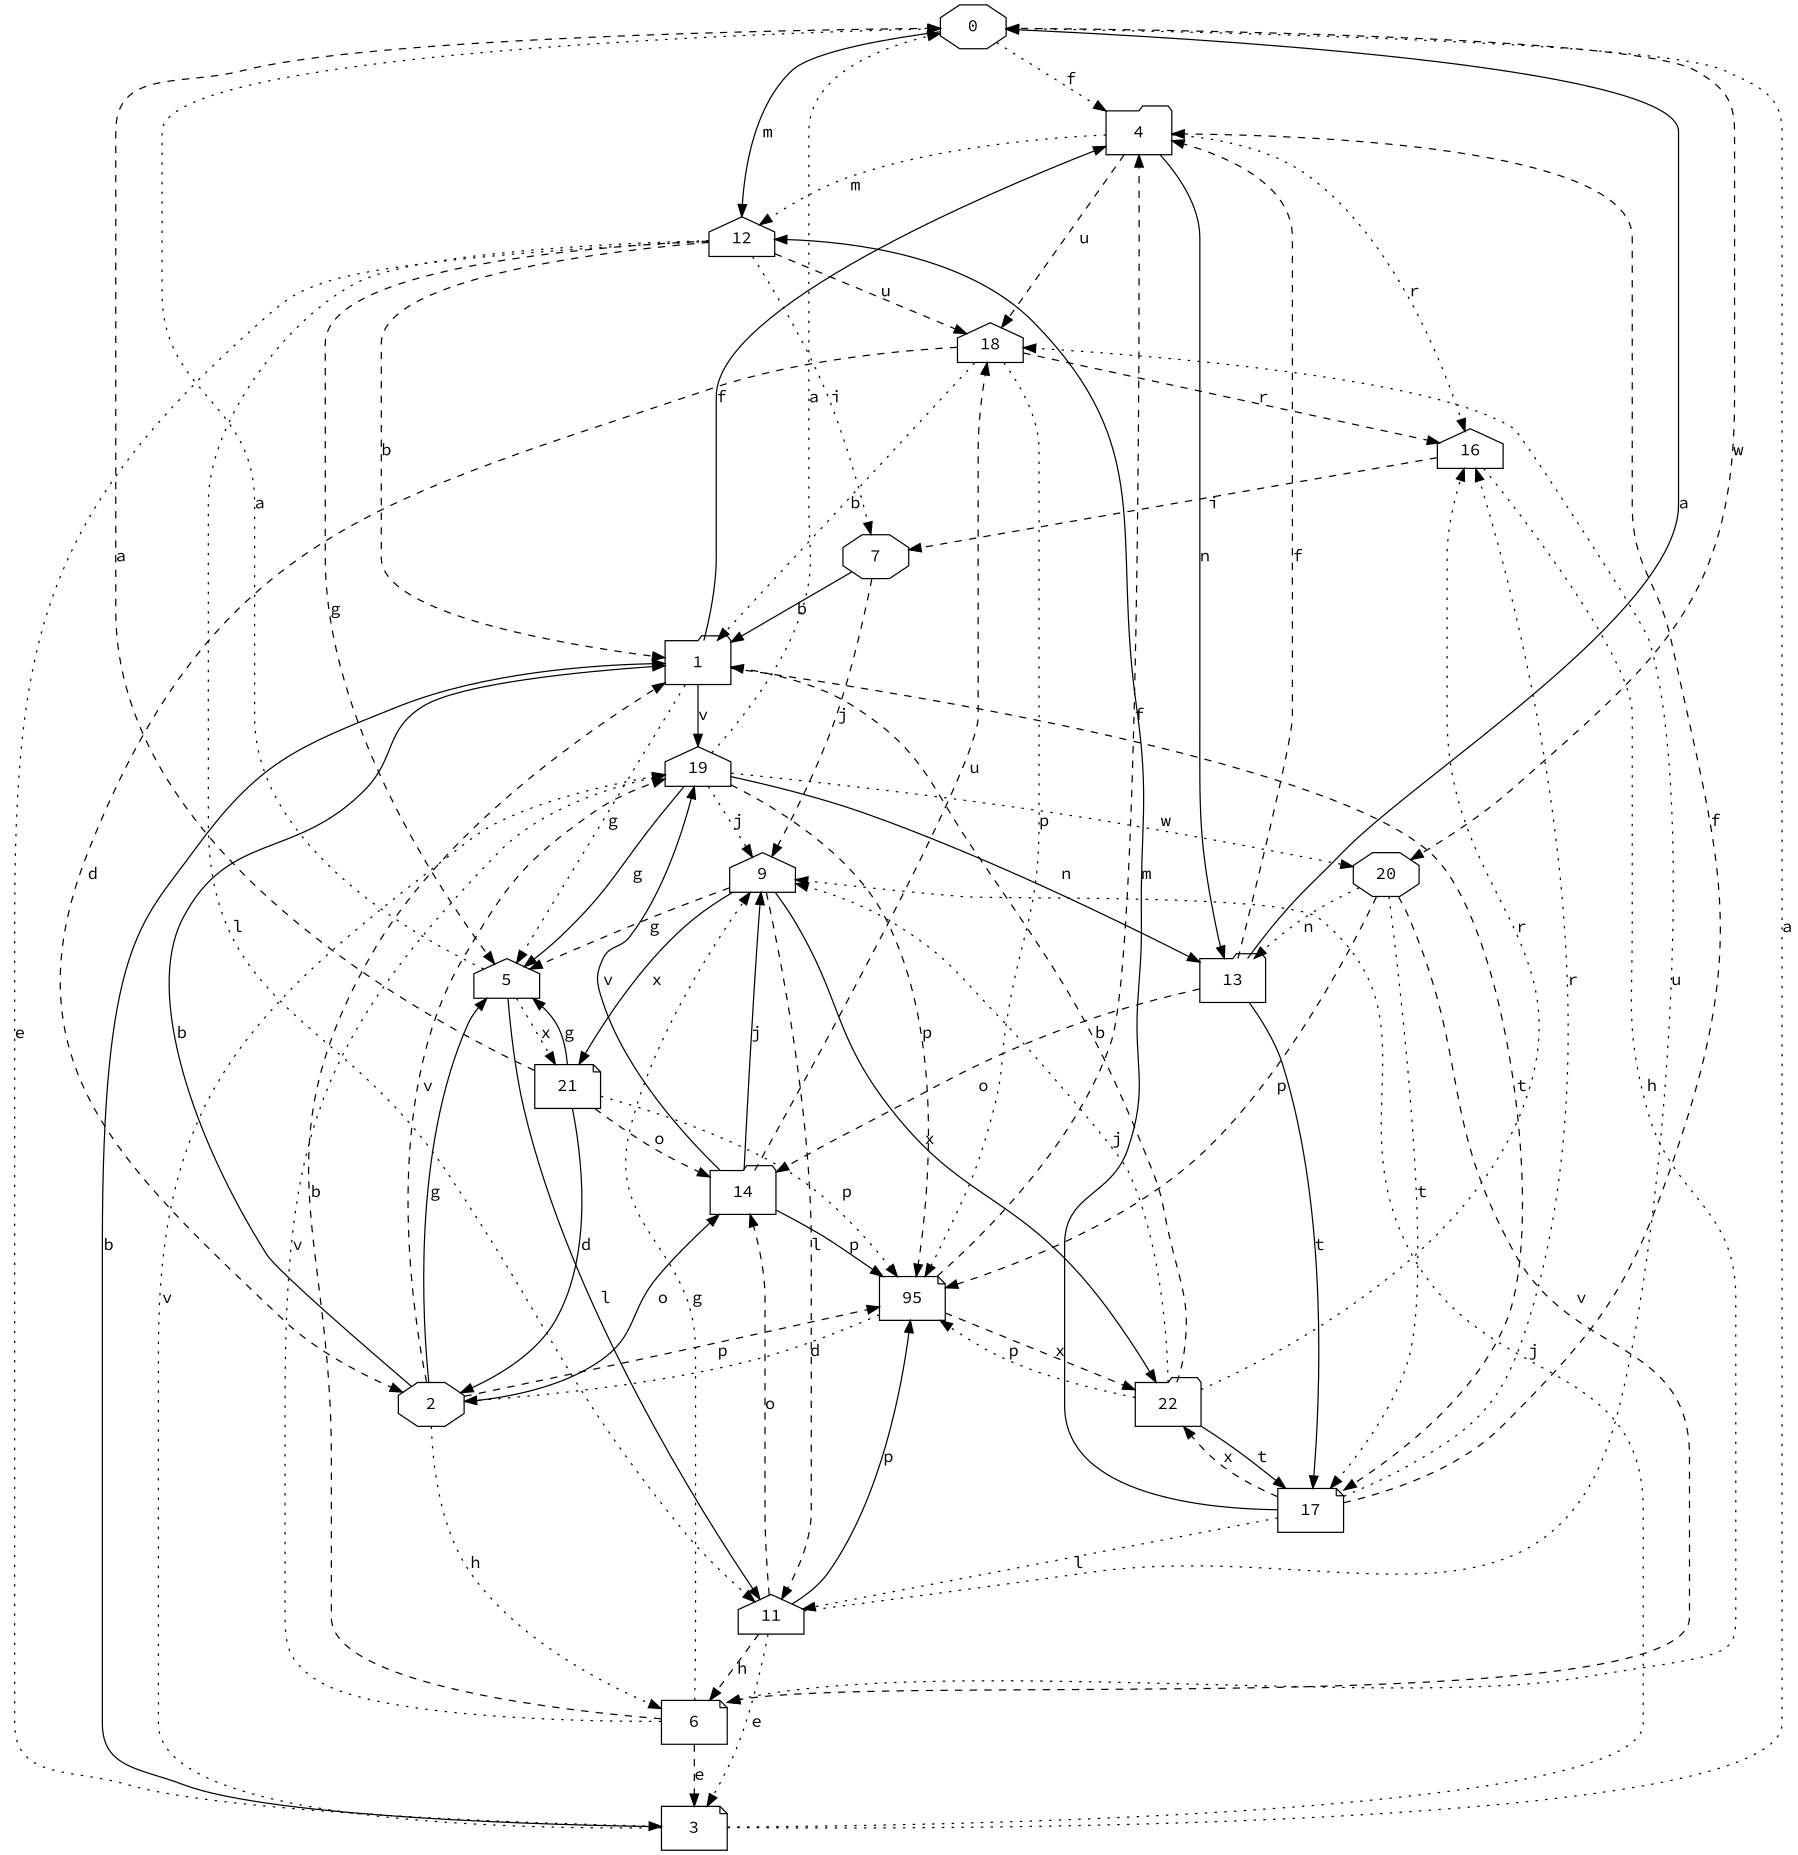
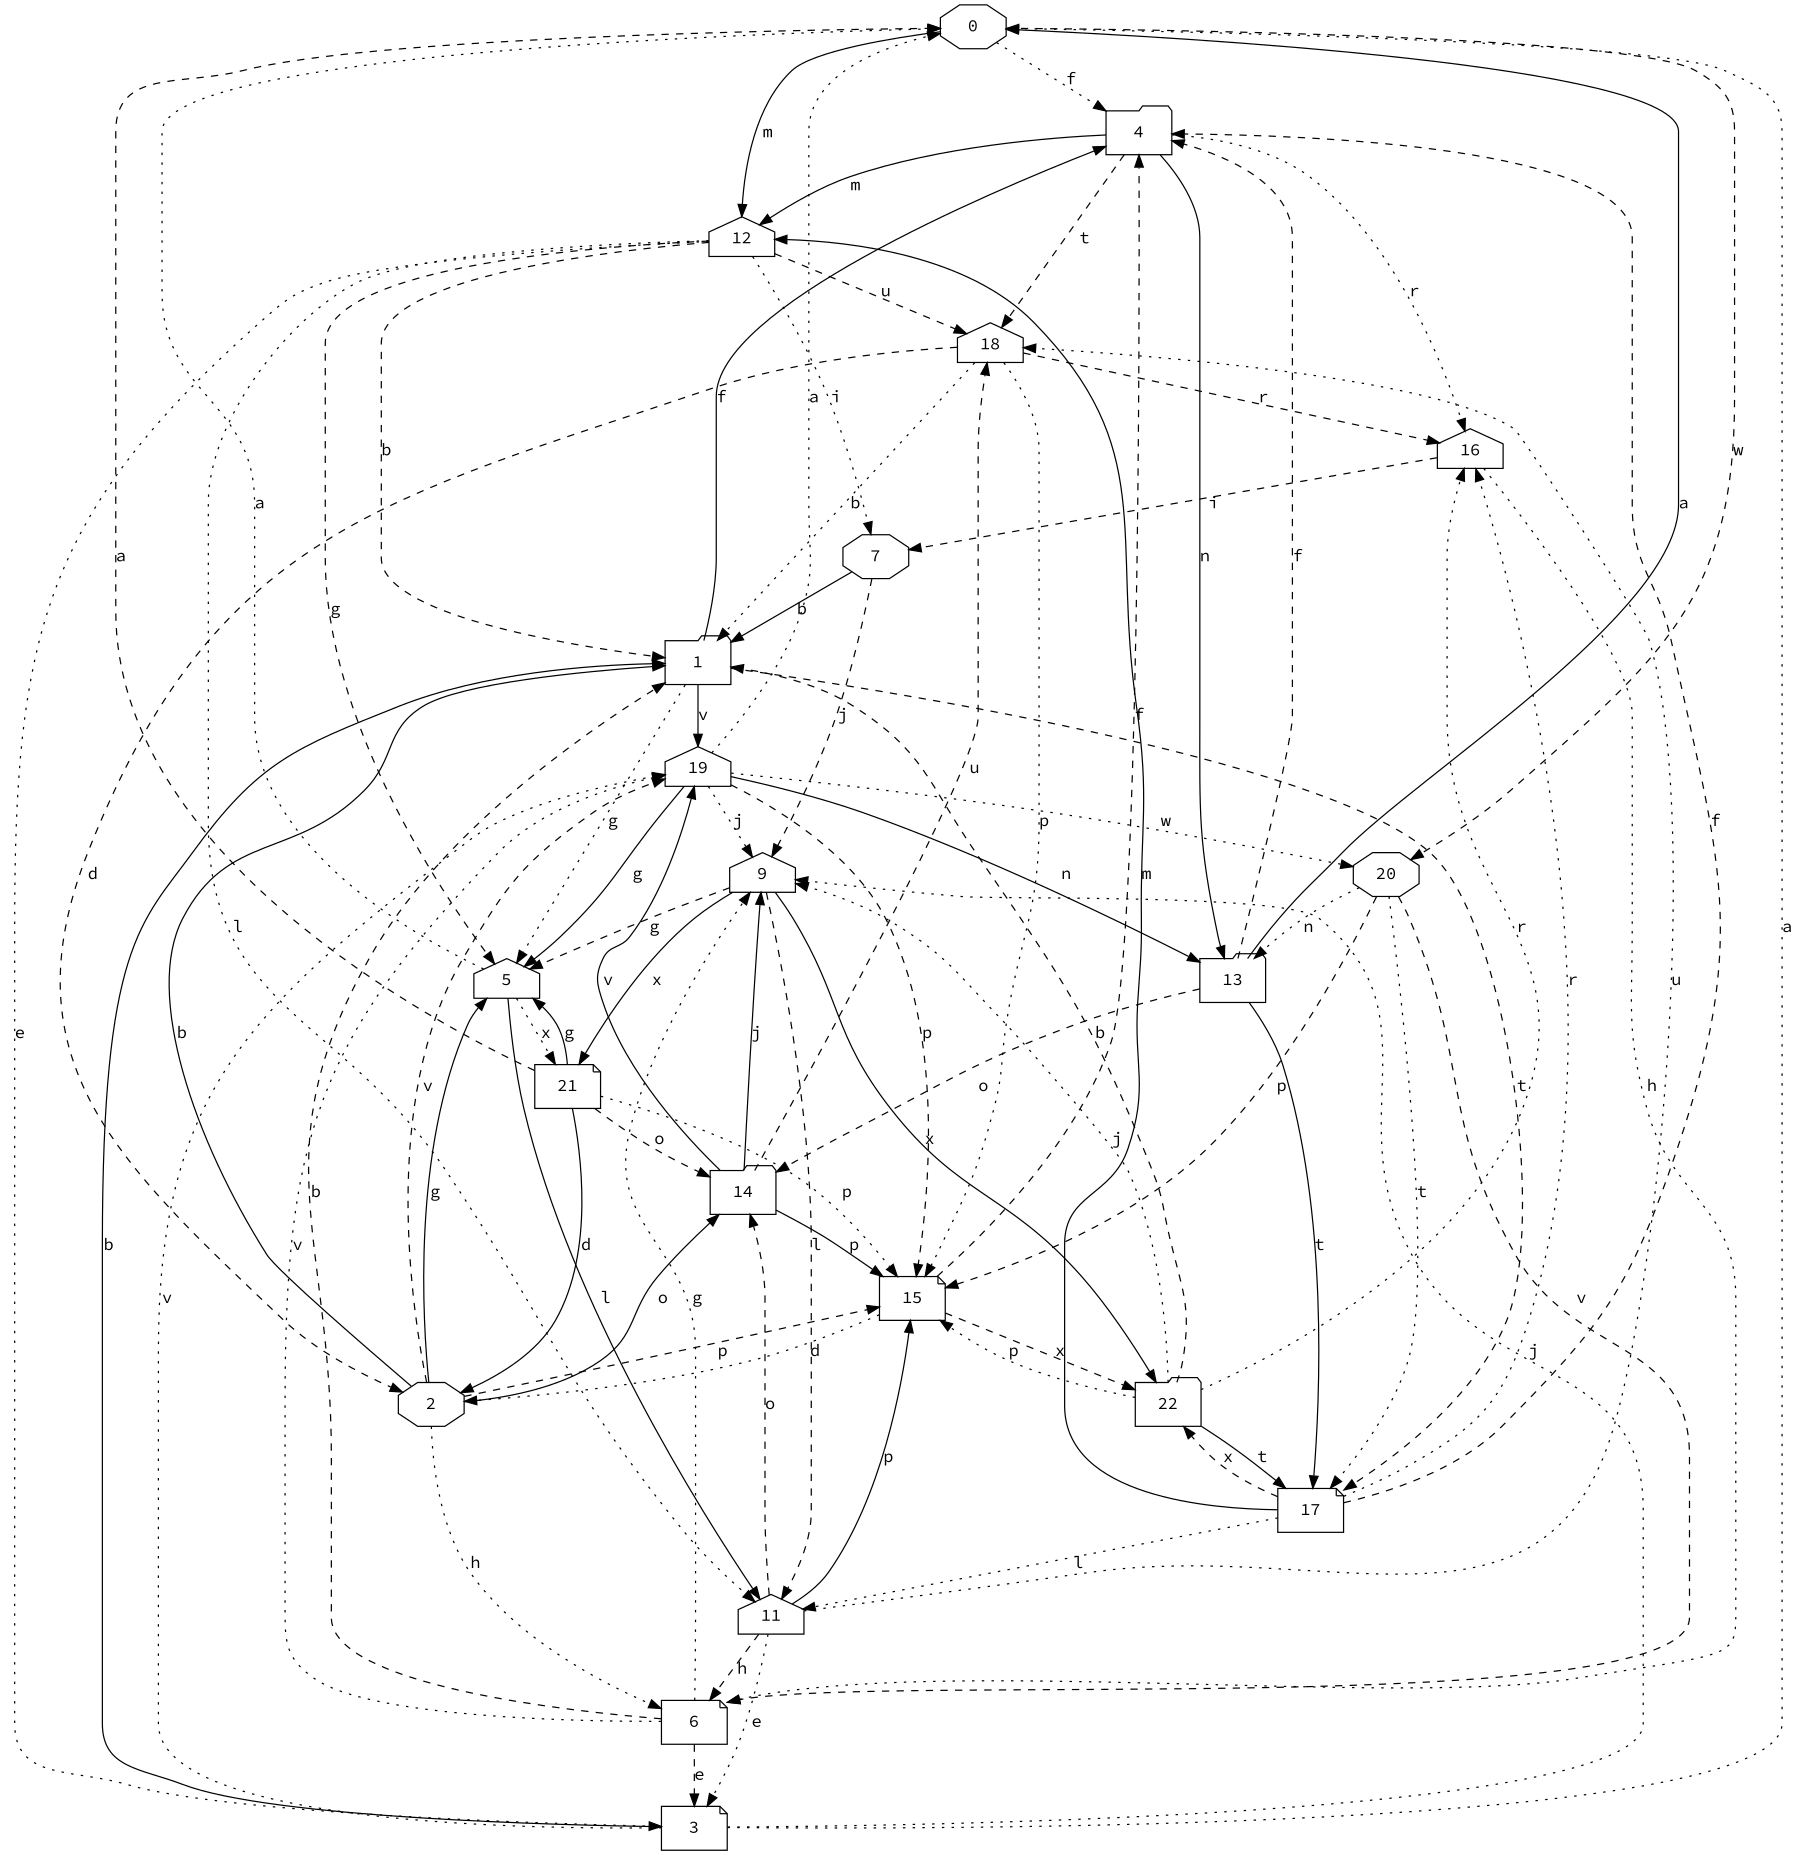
(932, 155) -> (932, 155)
(1085, 239) -> (1085, 239)
(912, 1298) -> (912, 1298)
